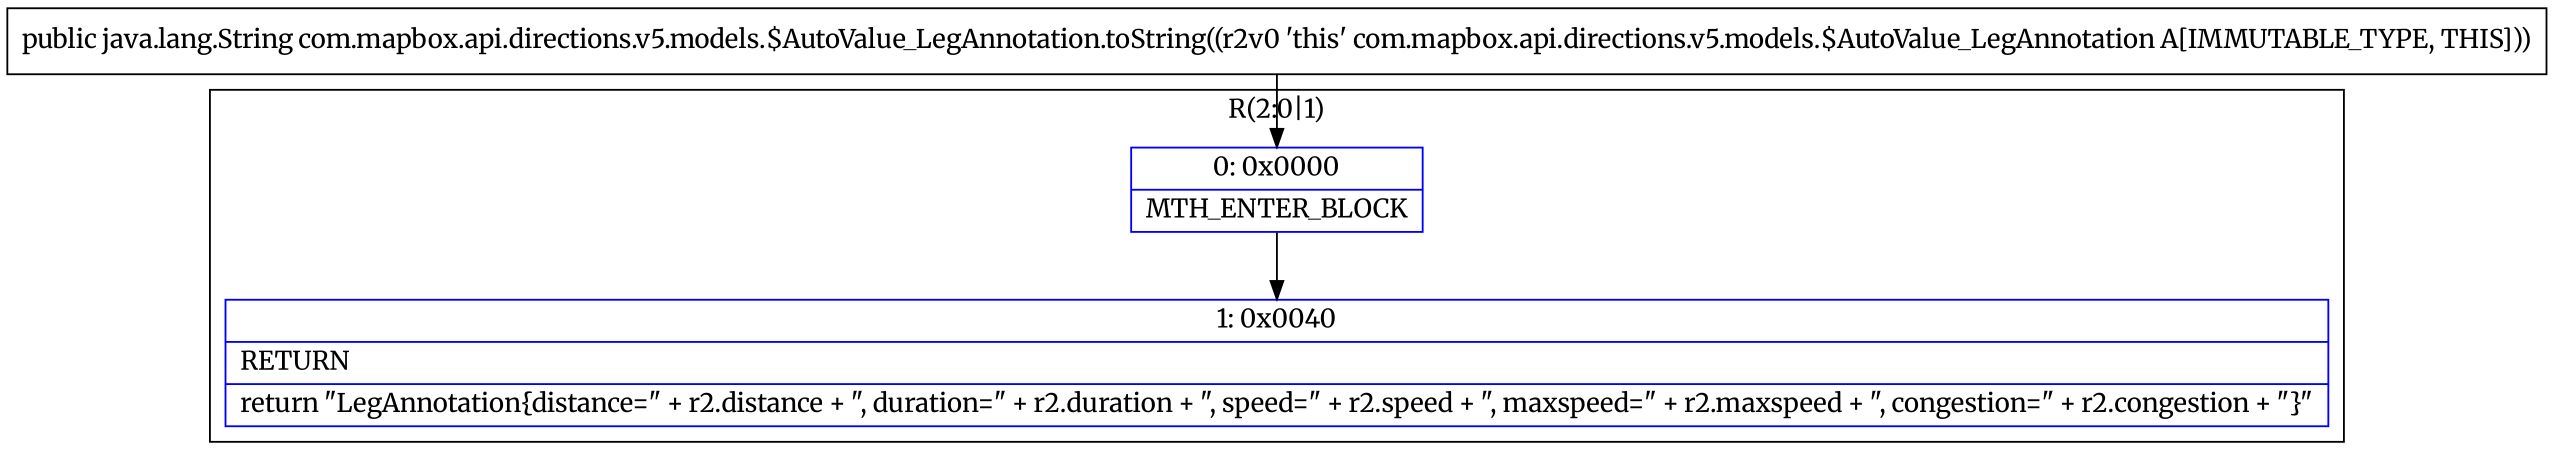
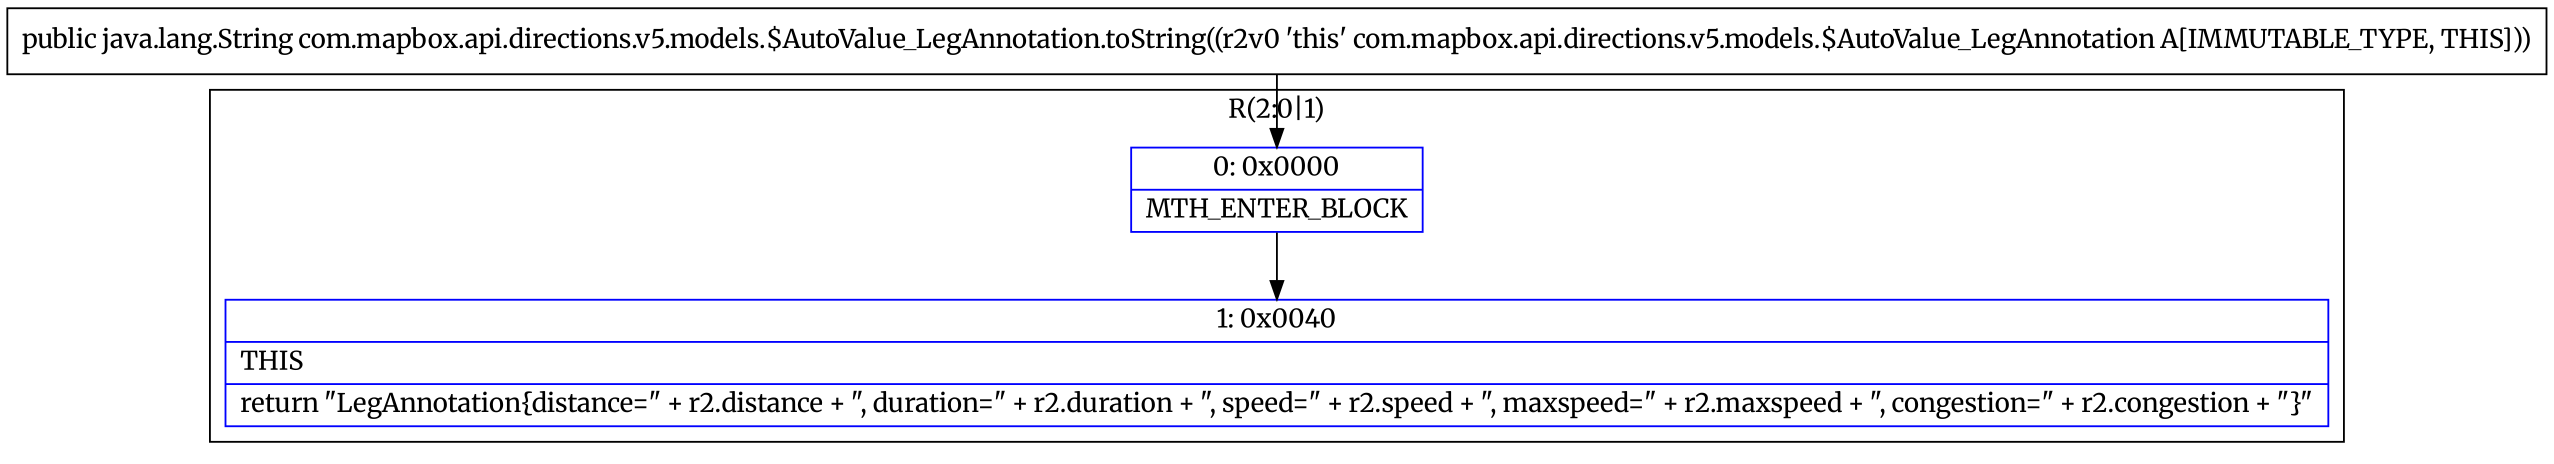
(295, 362) -> (272, 362)
